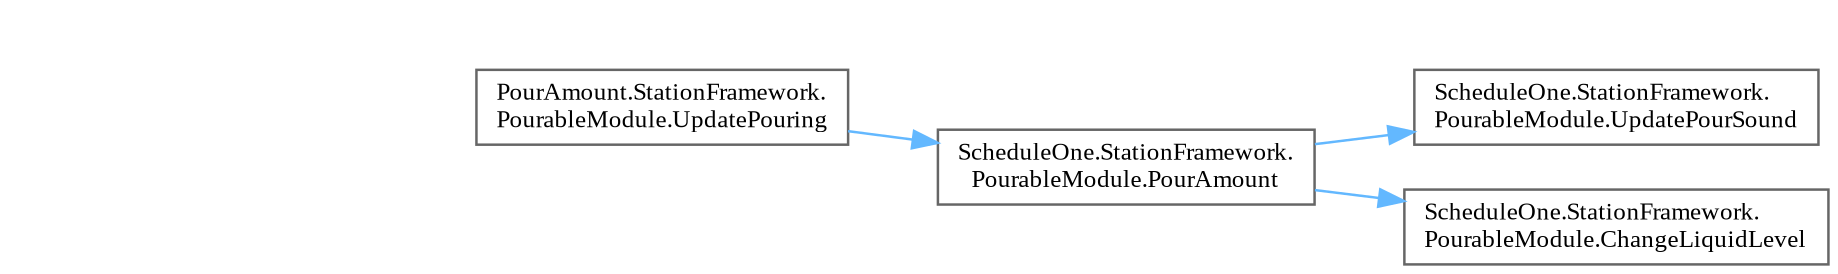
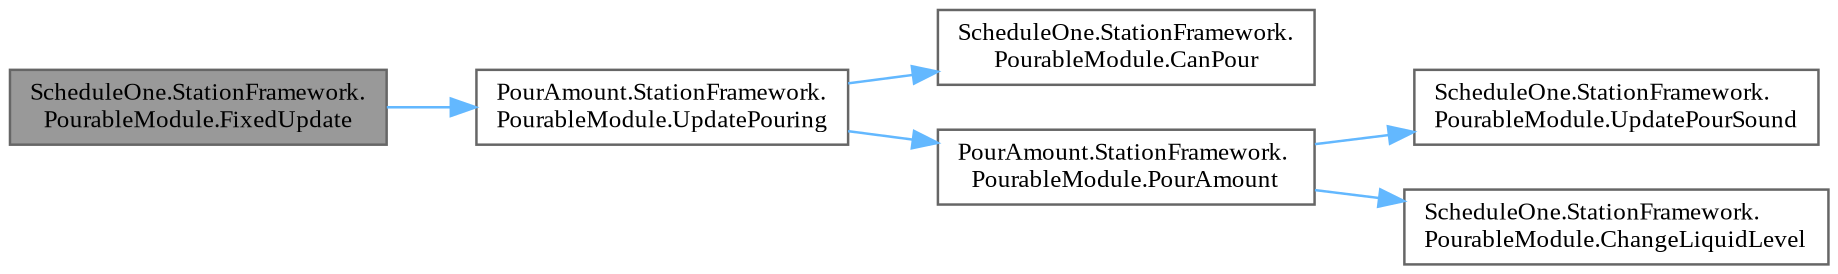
none -> (1126, 47)
none -> (198, 107)
(1126, 167) -> (1126, 167)
